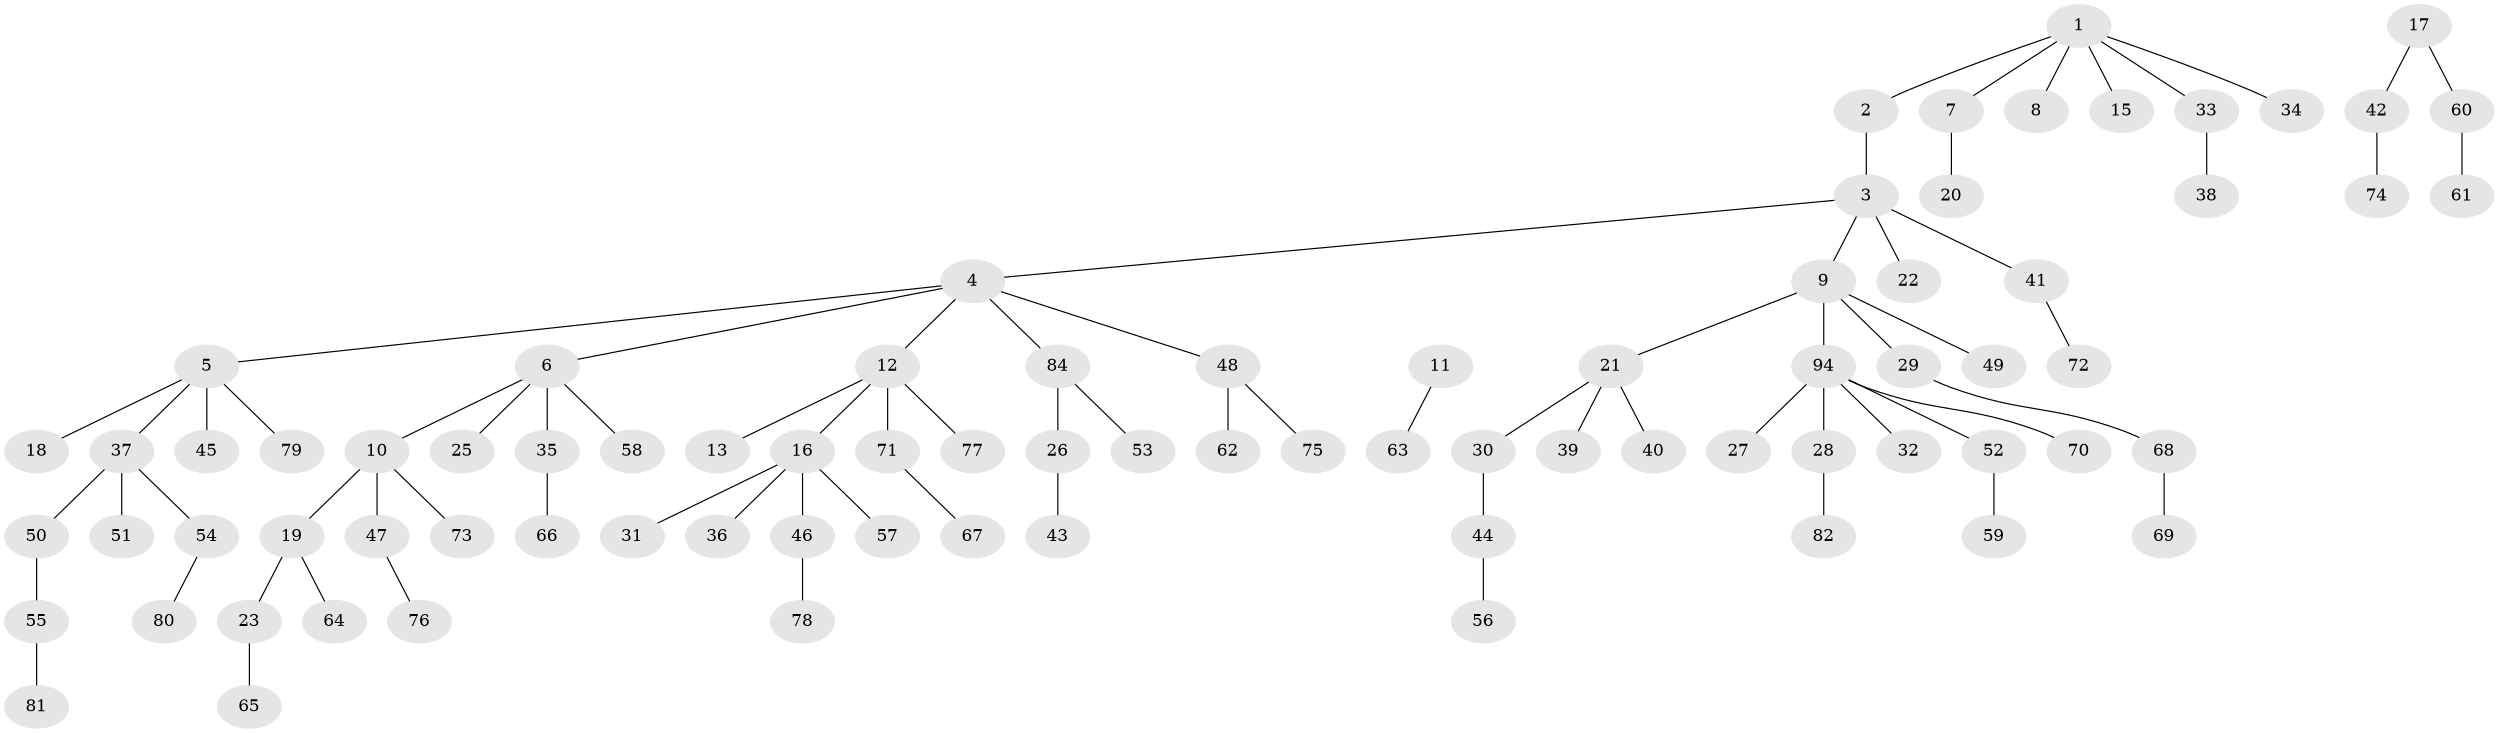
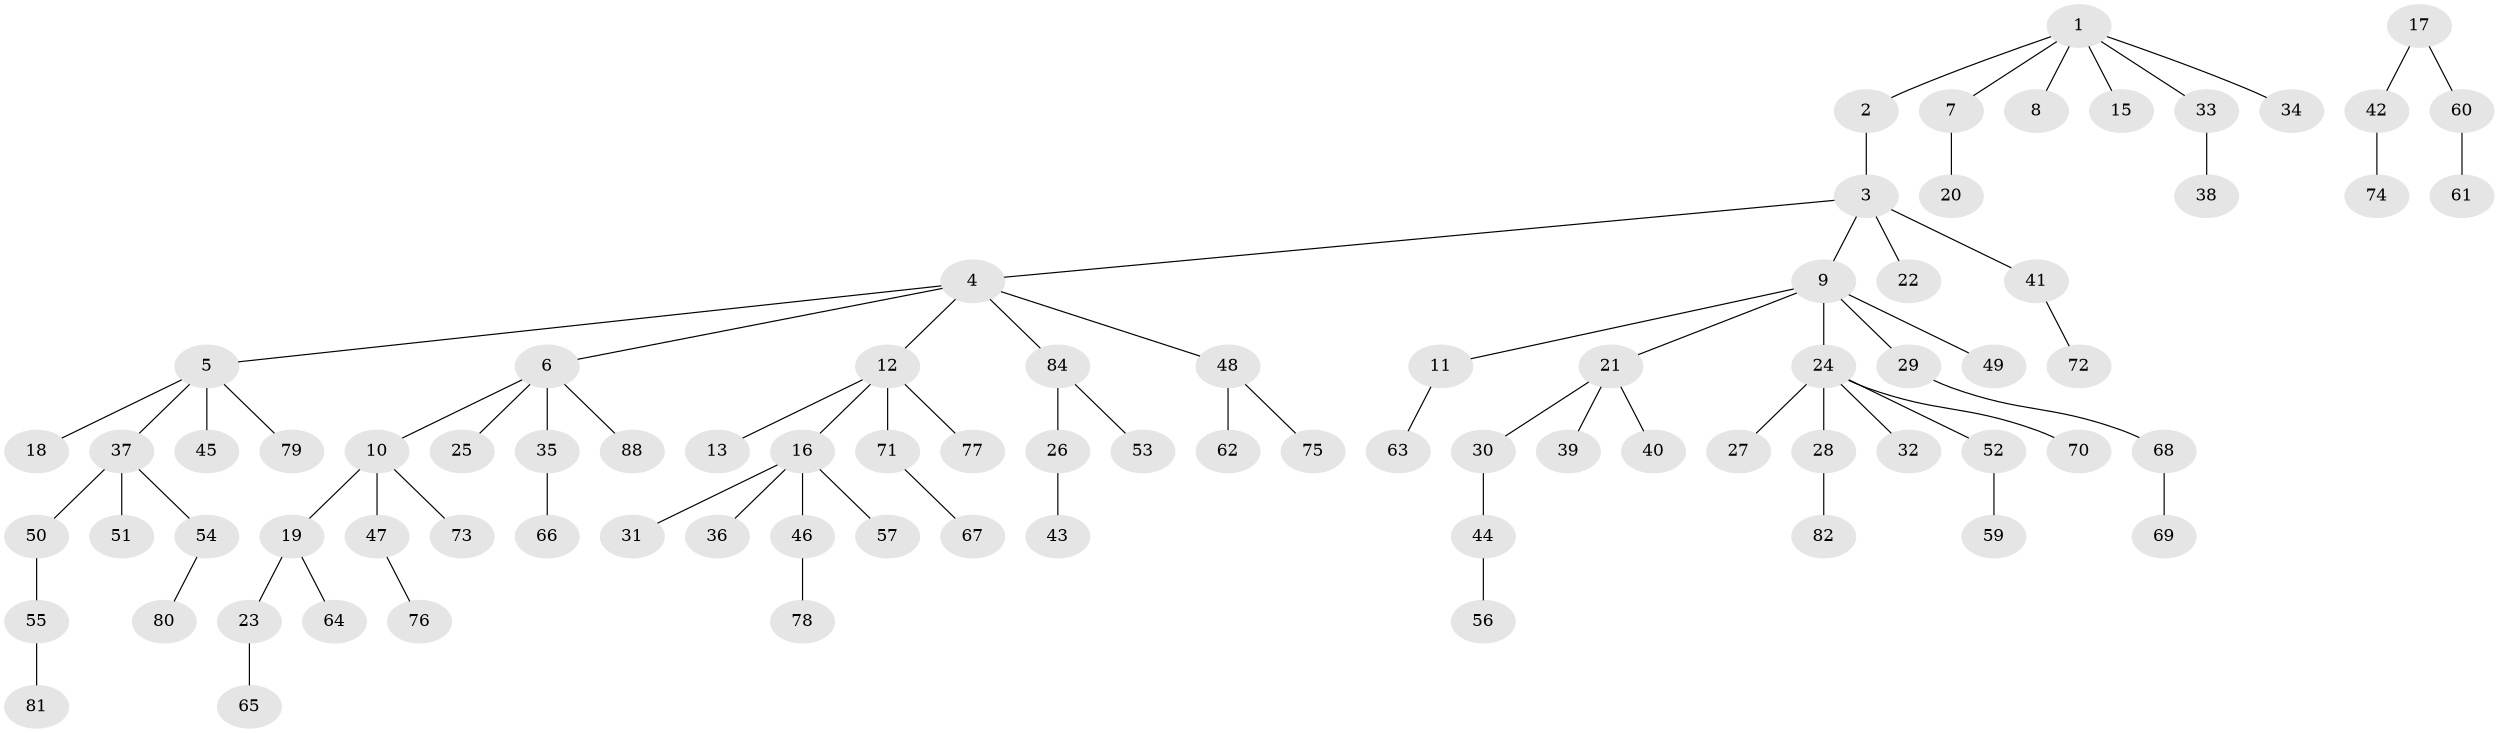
none -> (1632, 324)
(1824, 366) -> (1824, 366)
(632, 452) -> (632, 452)
